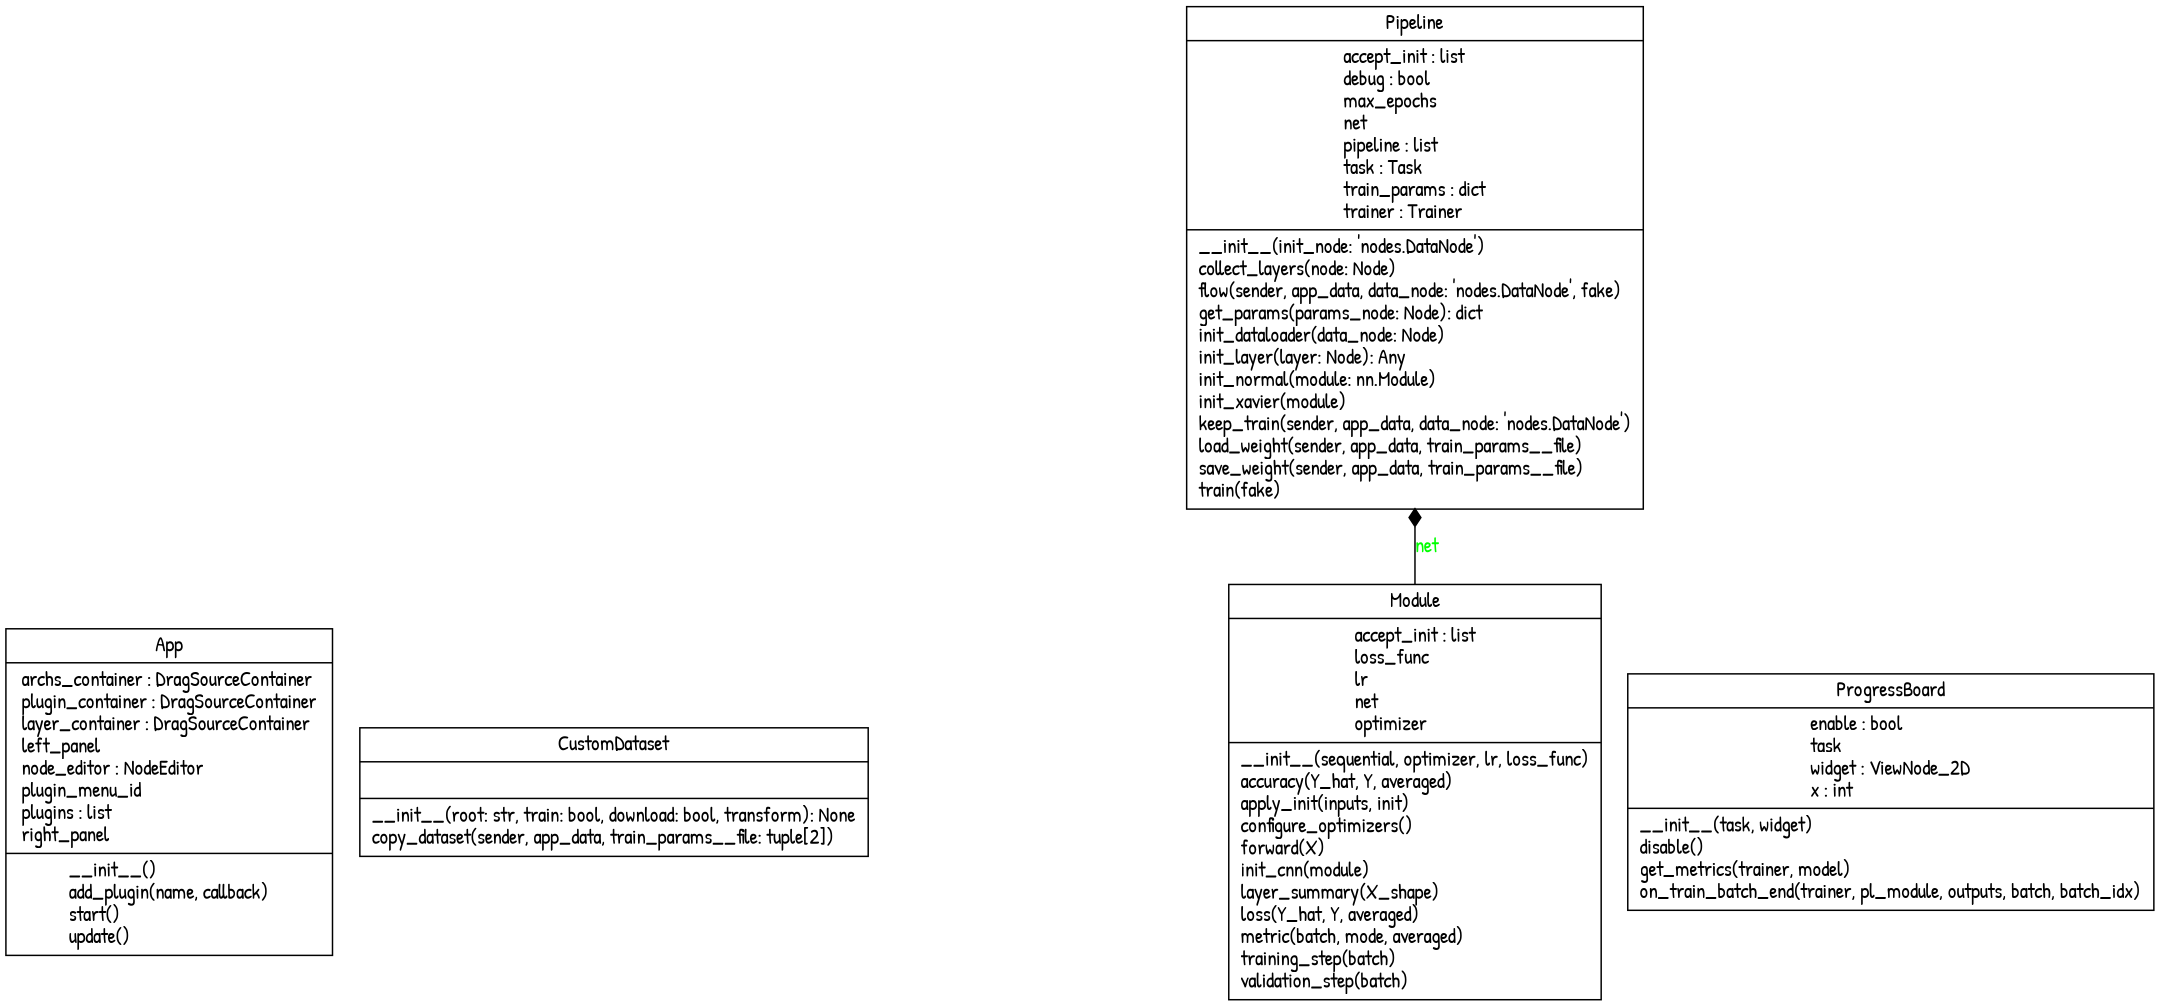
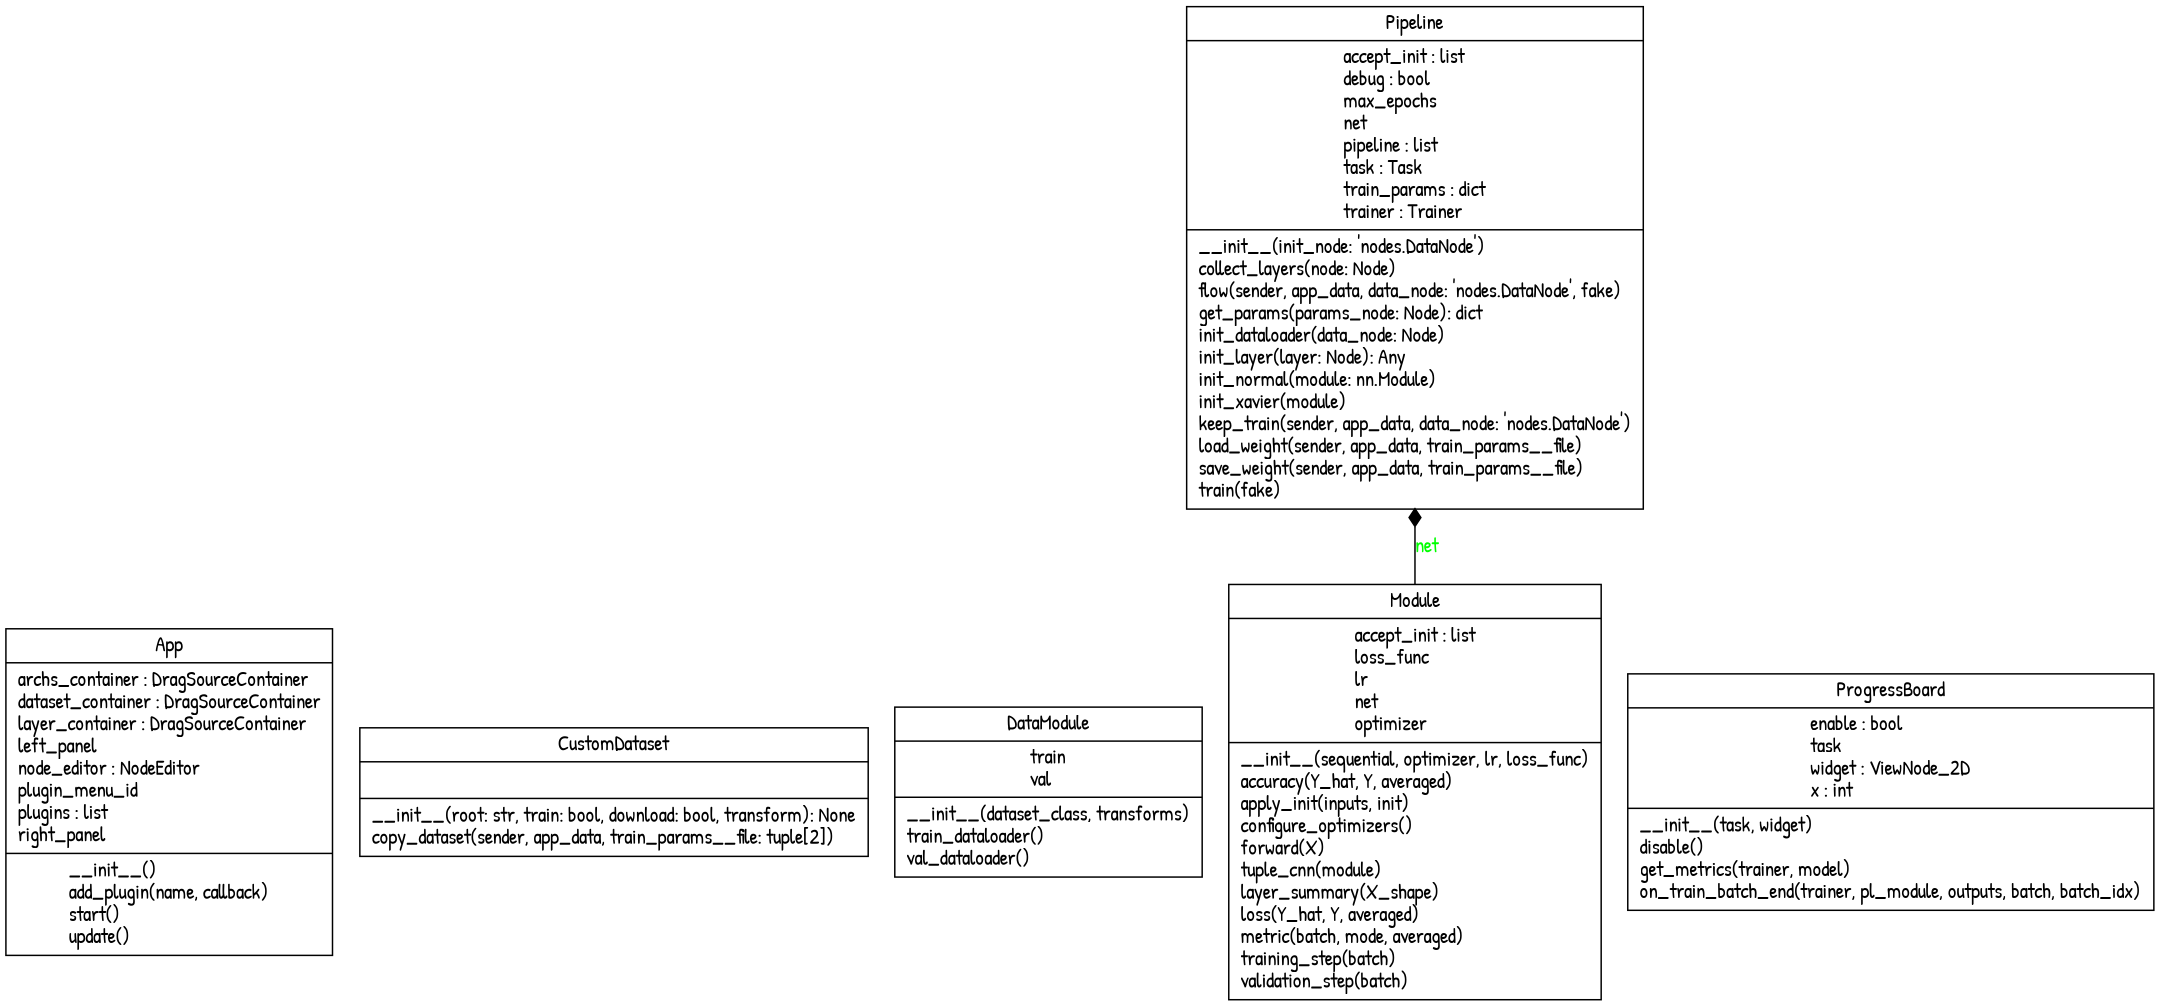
(169, 702) -> (169, 702)
none -> (1048, 792)
(1306, 870) -> (1312, 870)
